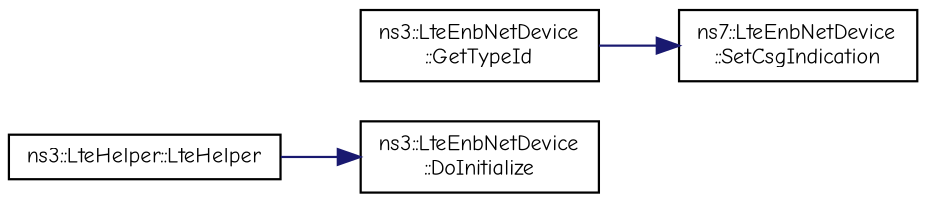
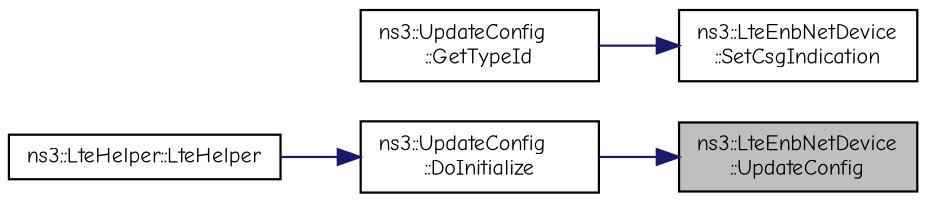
(480, 46) -> (480, 46)
(798, 46) -> (798, 46)
(480, 157) -> (480, 157)
none -> (798, 157)
